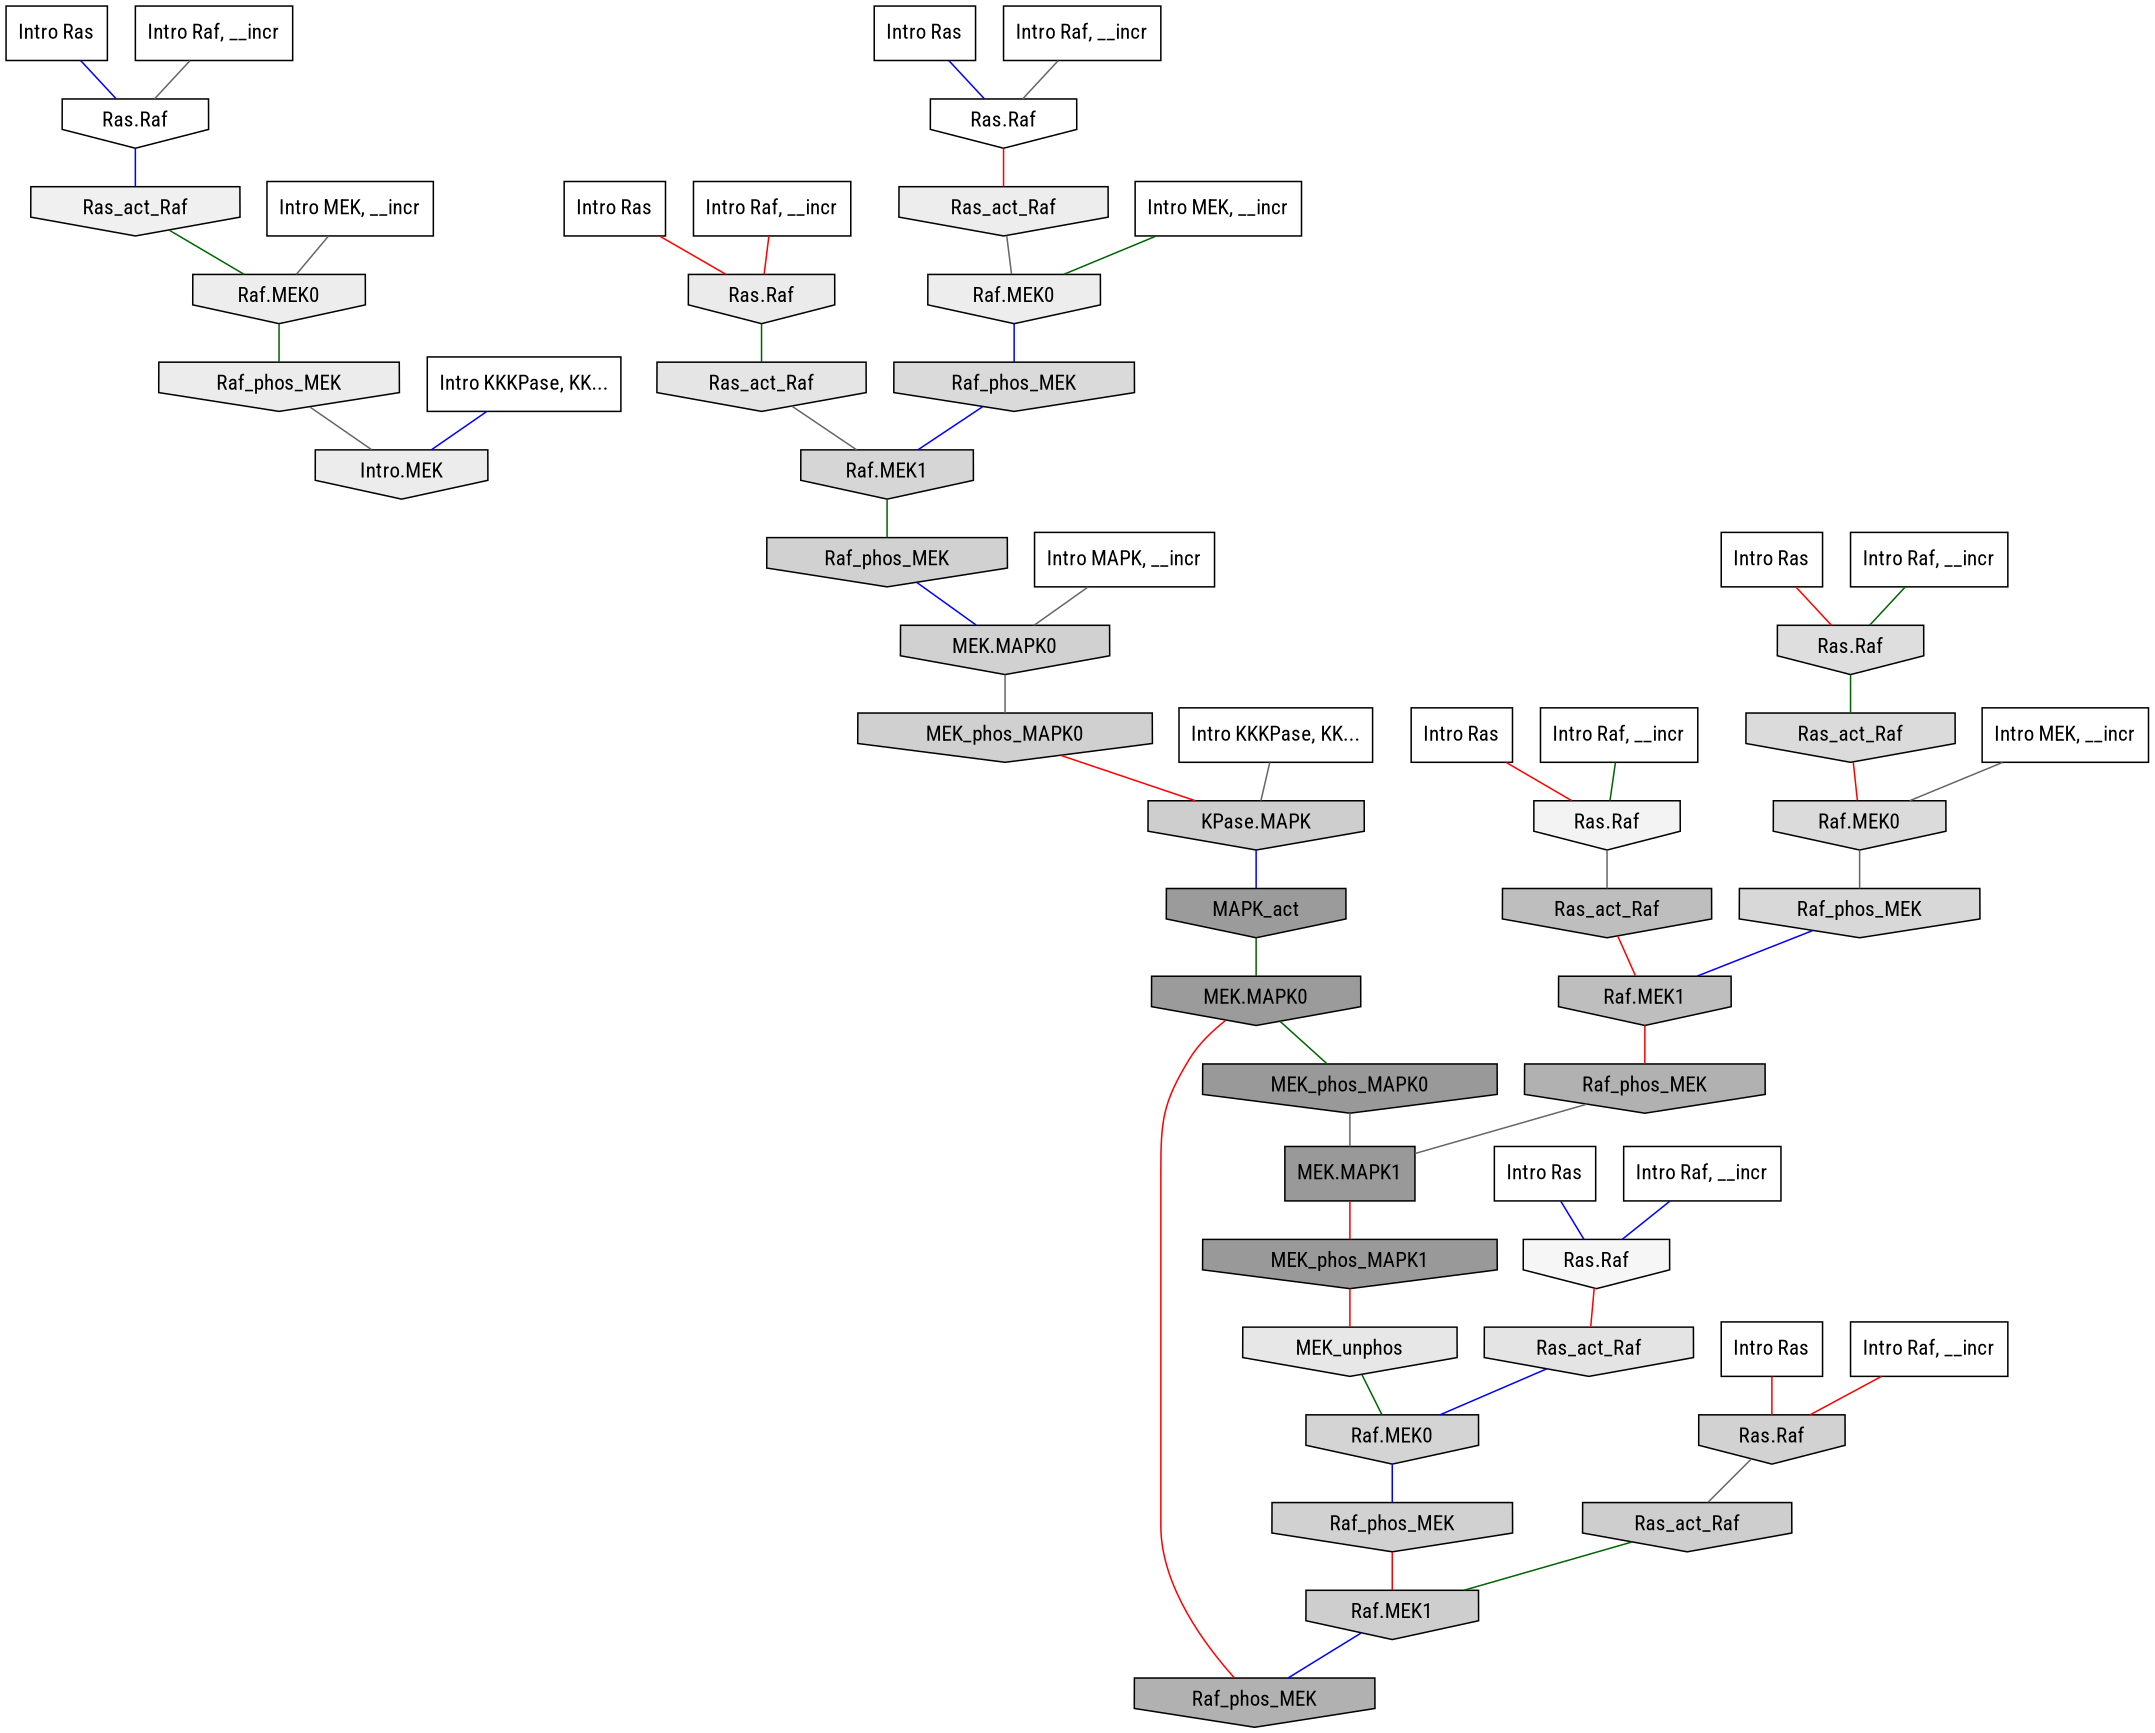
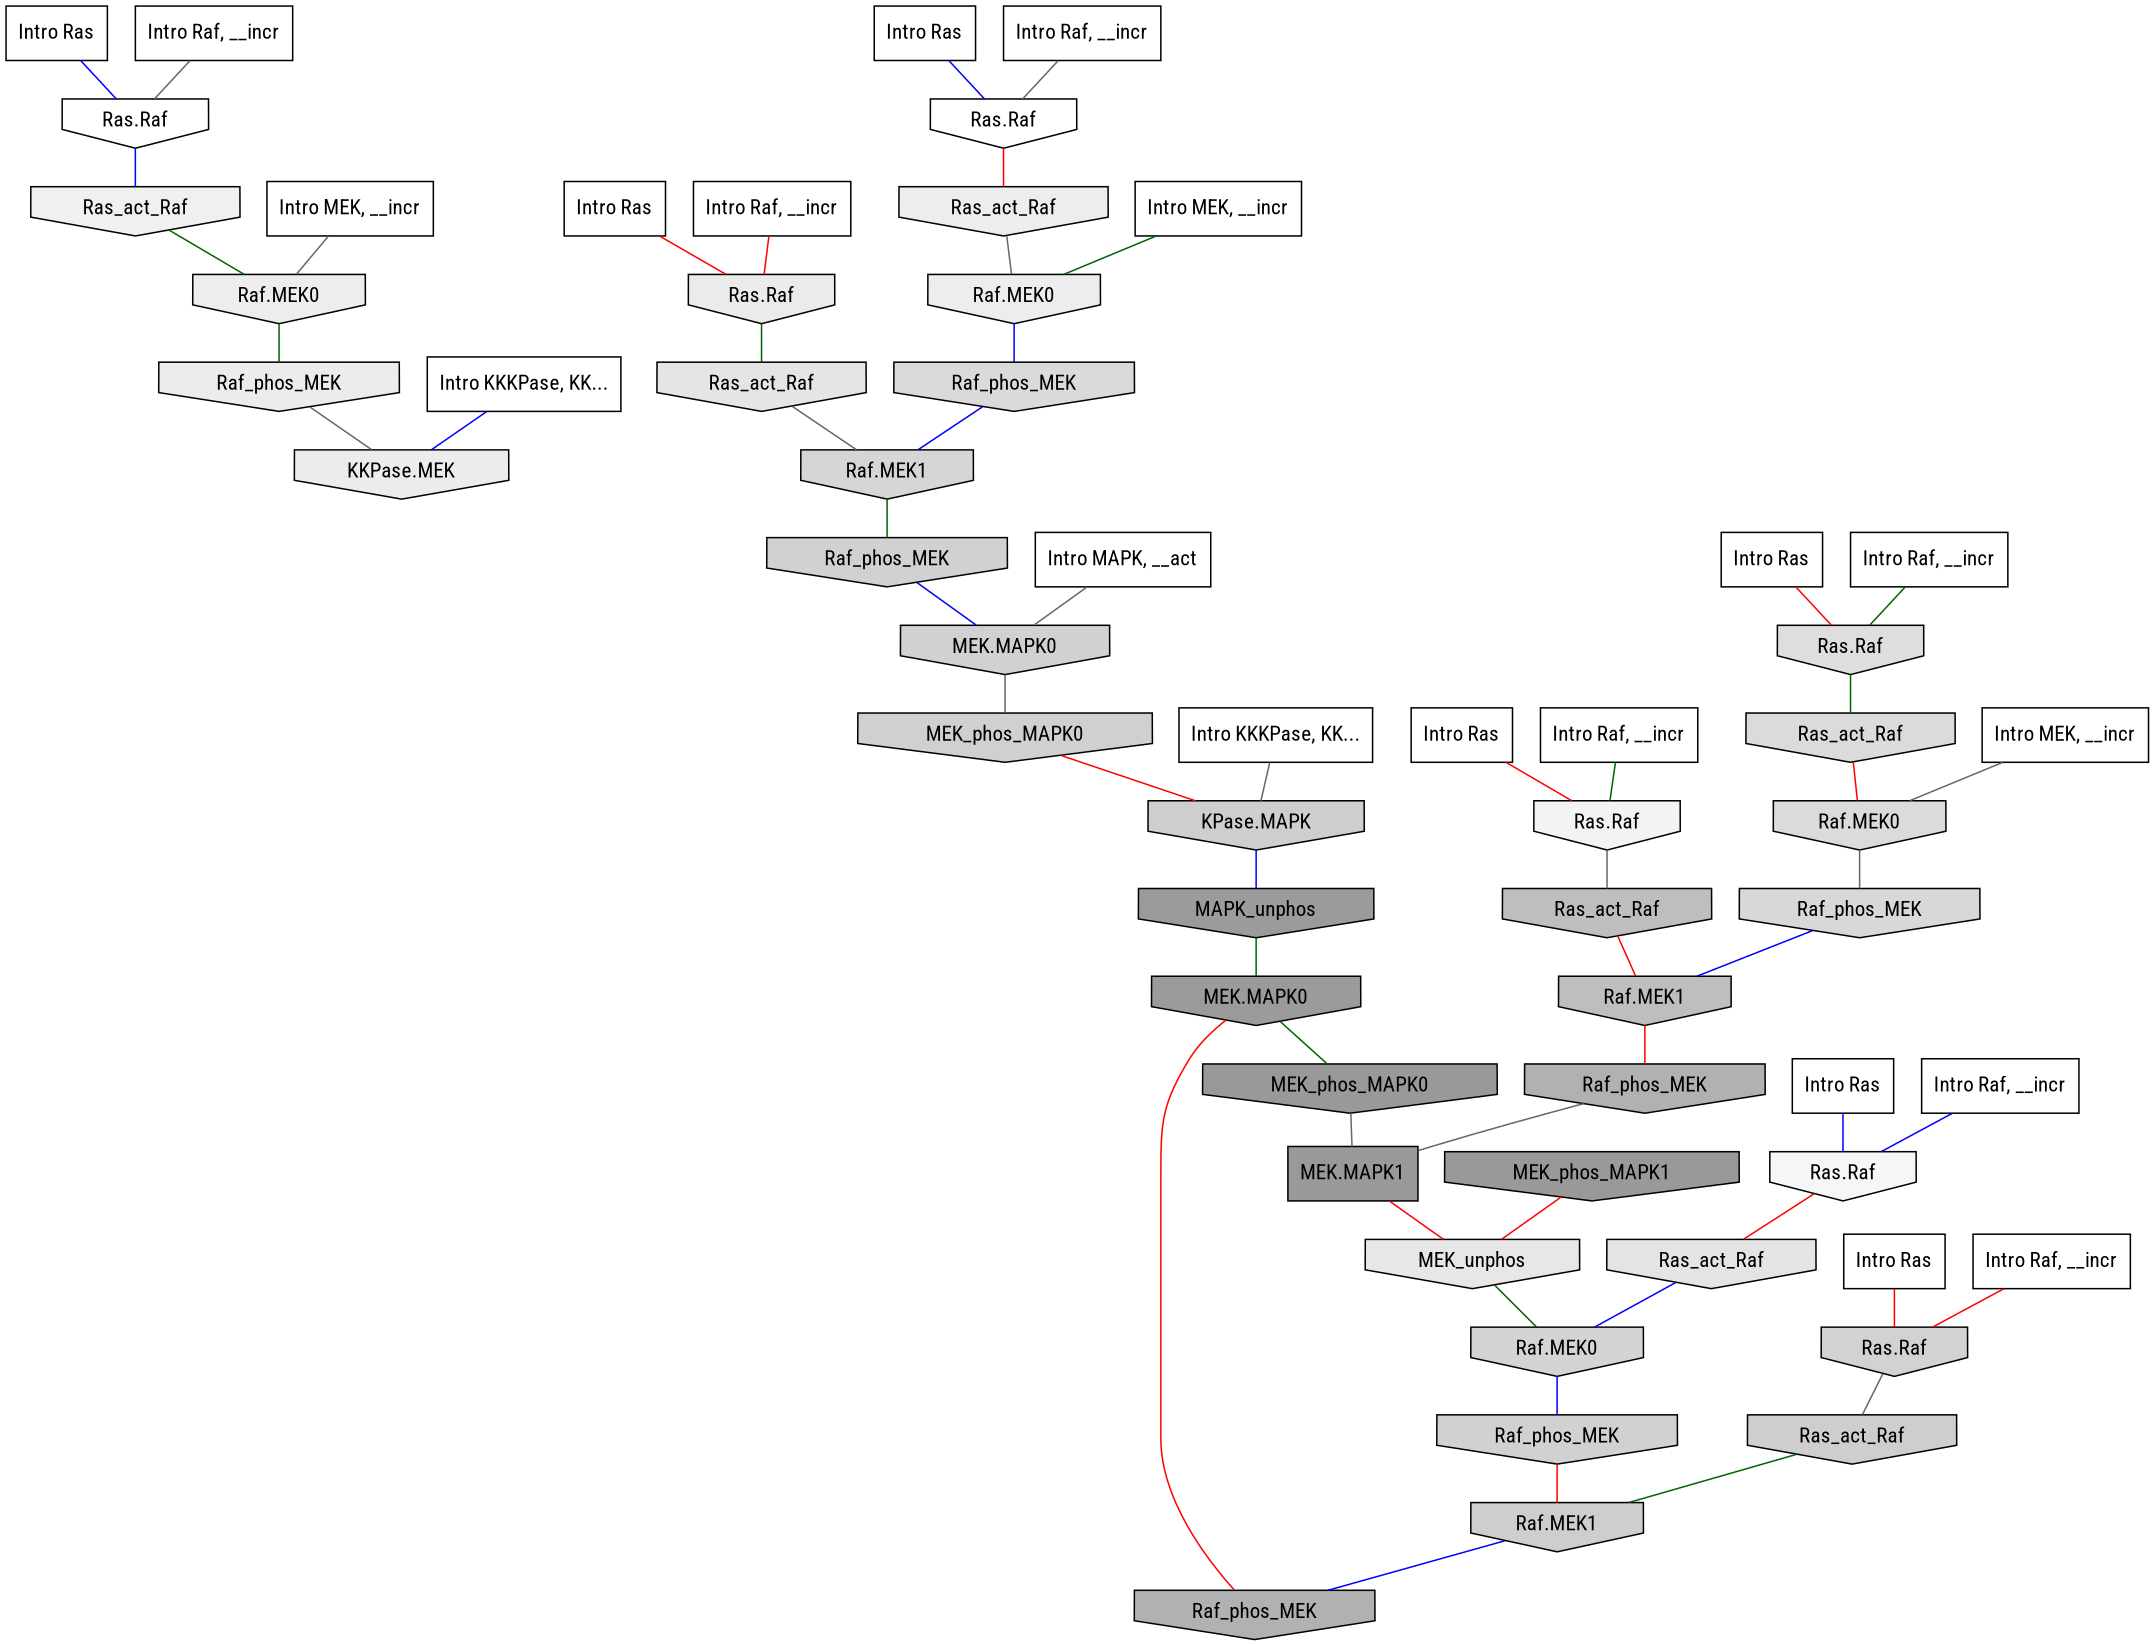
(402, 472) -> (402, 472)
(1125, 560) -> (1123, 560)
(1256, 911) -> (1256, 911)
(1350, 1220) -> (1416, 1220)
